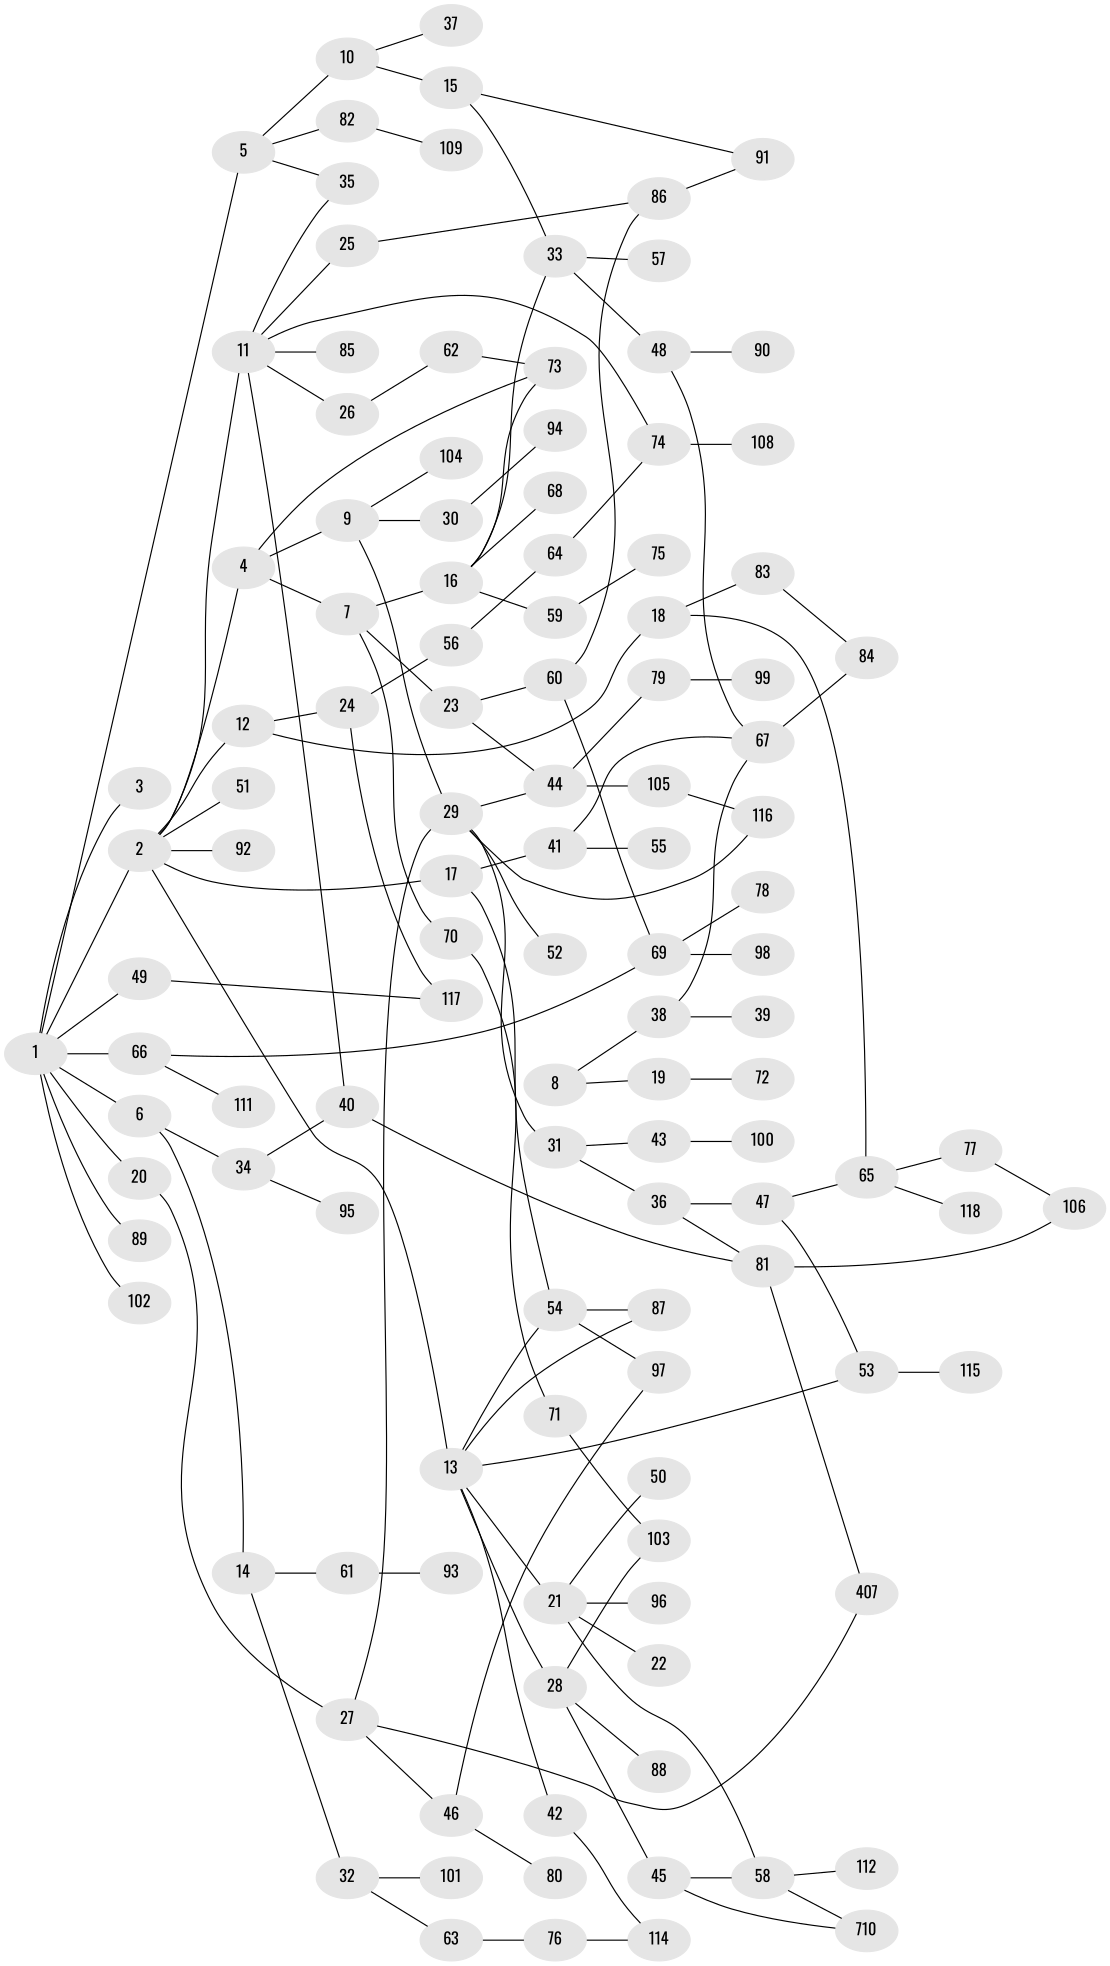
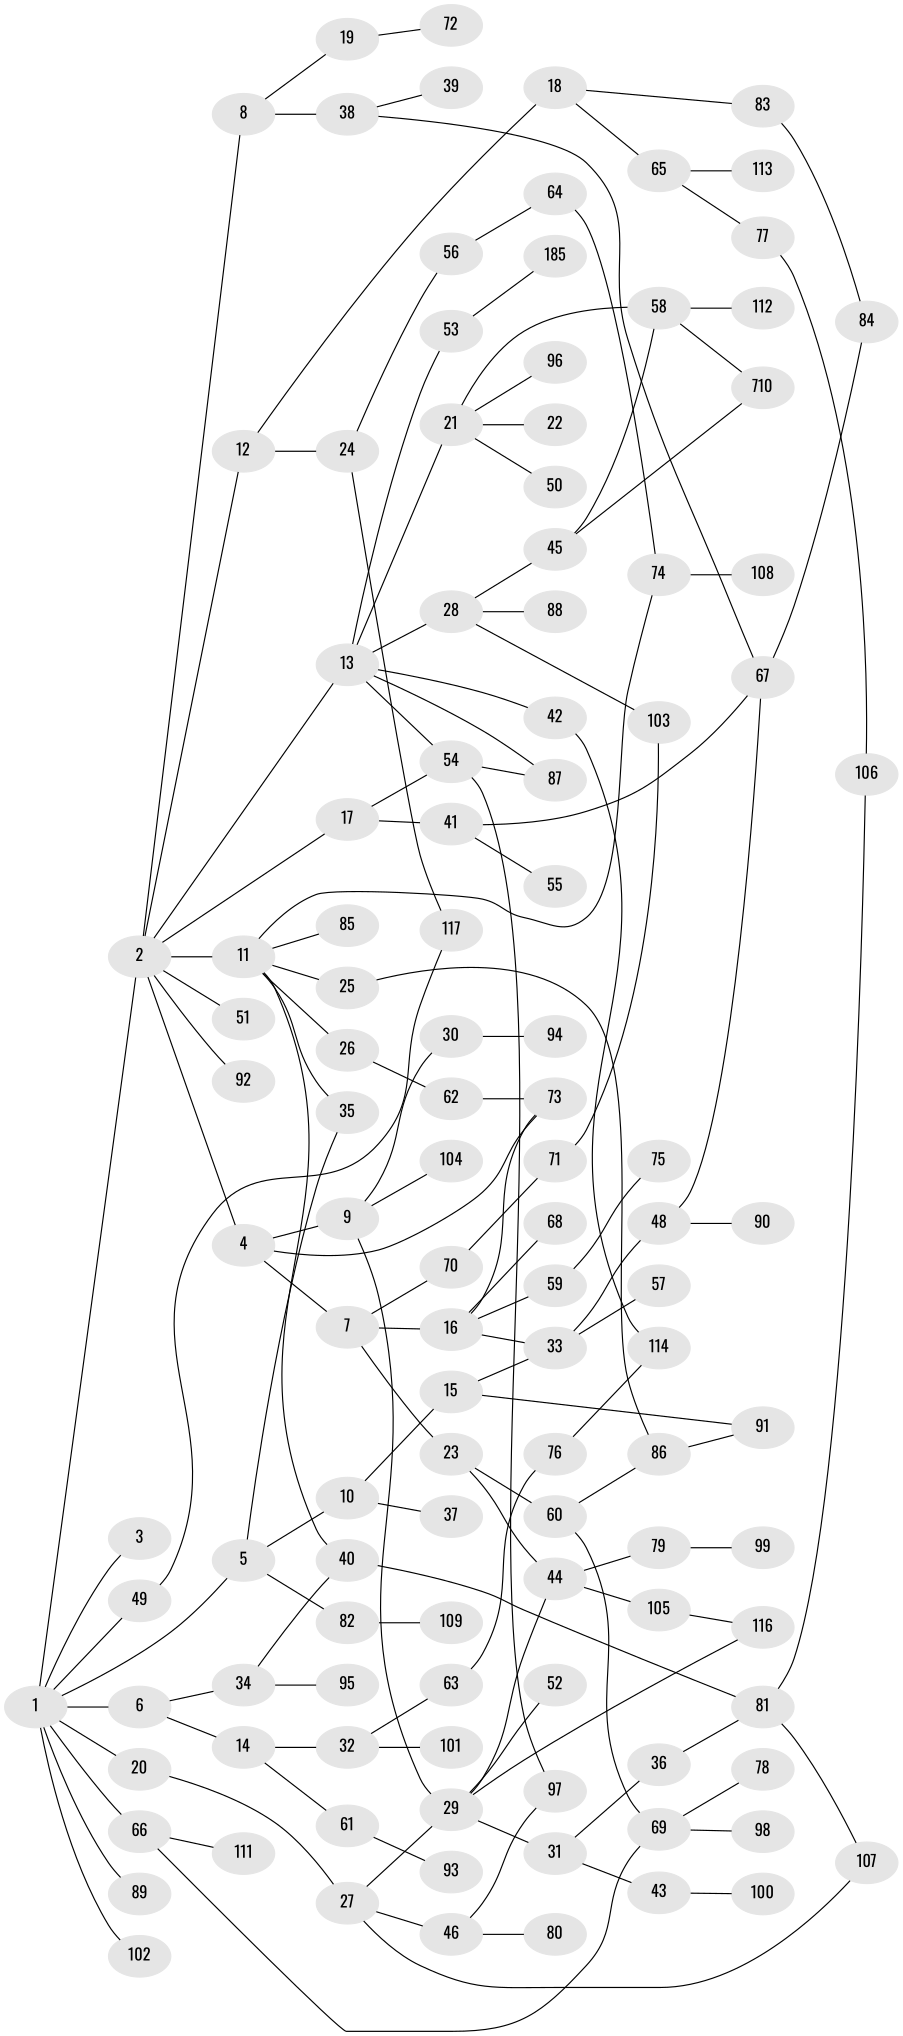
none -> (192, 536)
(763, 1204) -> none
(971, 1213) -> (763, 171)
(971, 1372) -> (555, 256)
(867, 1594) -> (867, 1863)
